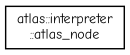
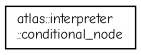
(65, 28) -> (71, 28)
